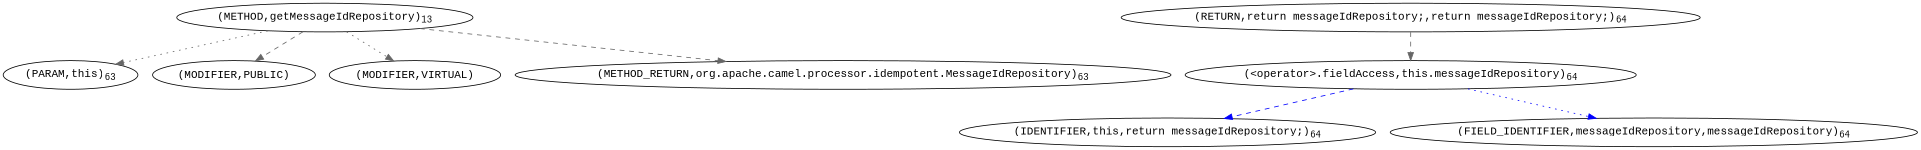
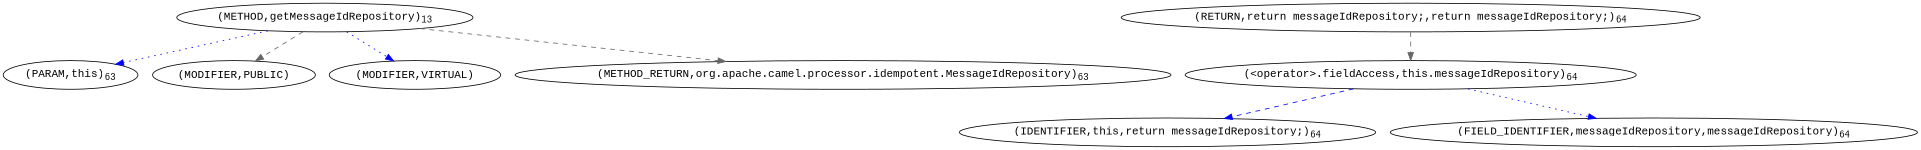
(367, 44) -> (367, 44)
(196, 47) -> (196, 47)
